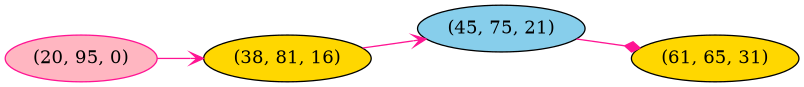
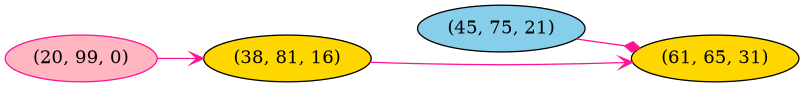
(388, 44) -> (495, 65)
(81, 58) -> (81, 58)
